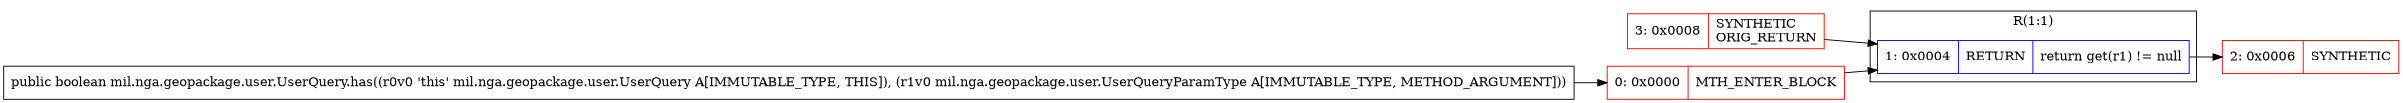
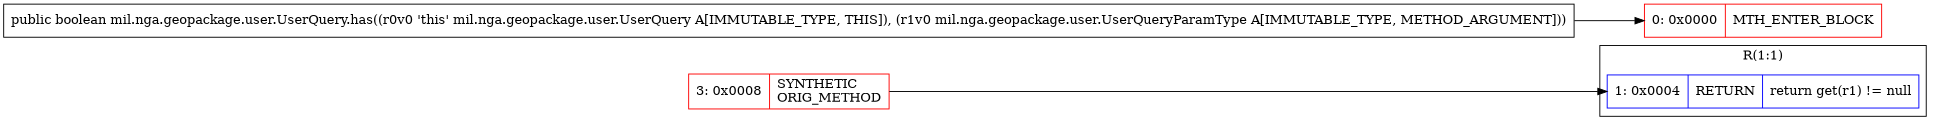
(1766, 38) -> (829, 98)
(2311, 57) -> none
(1856, 72) -> none
